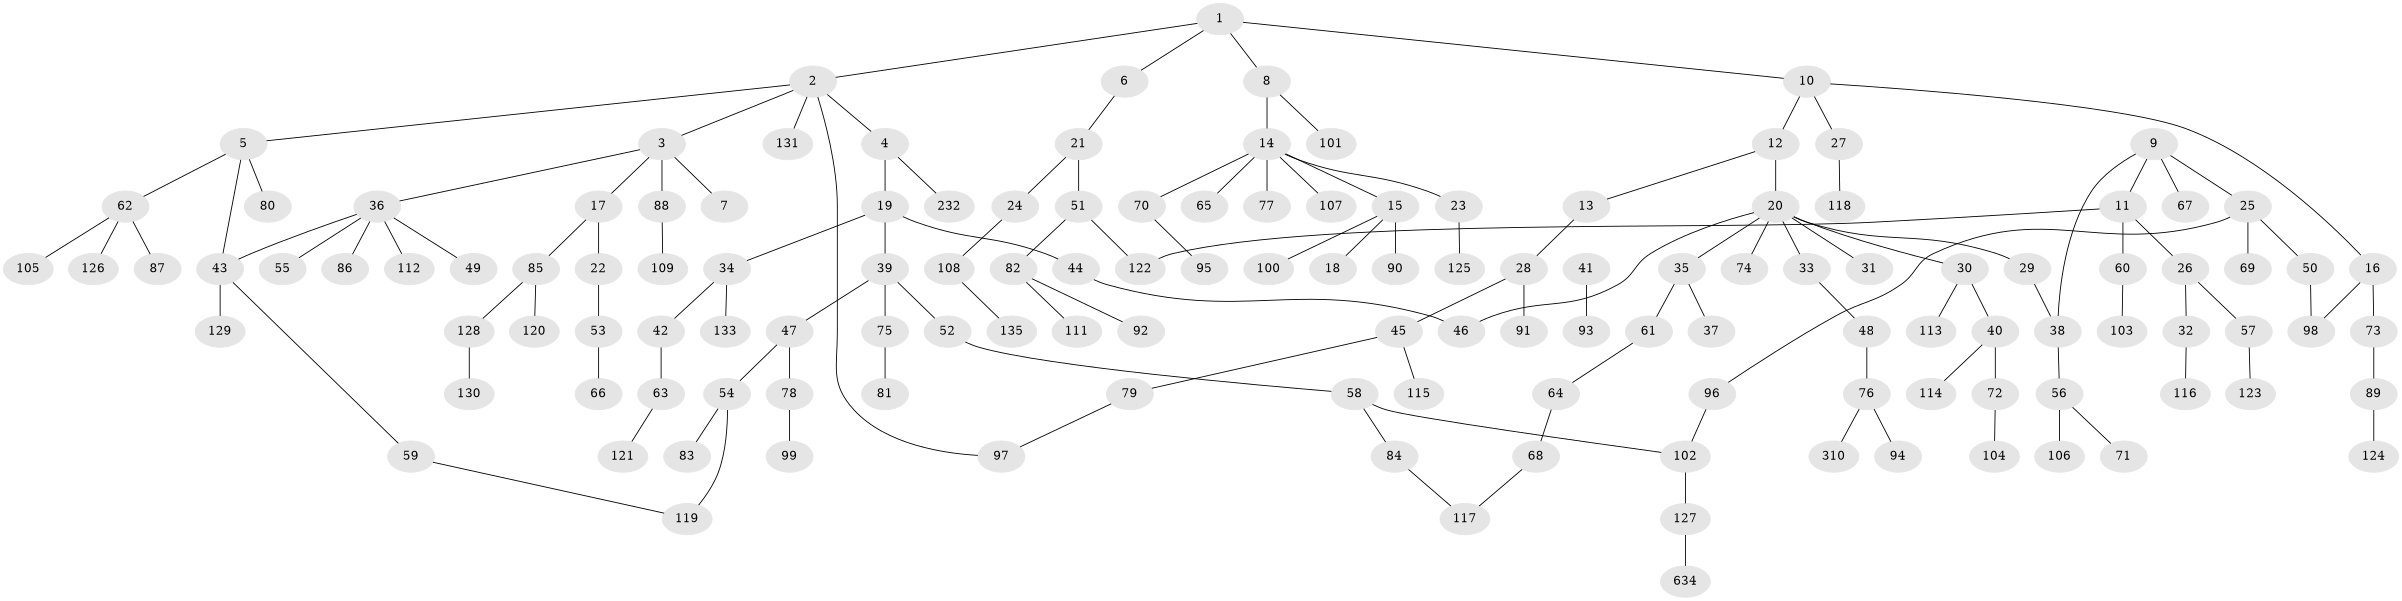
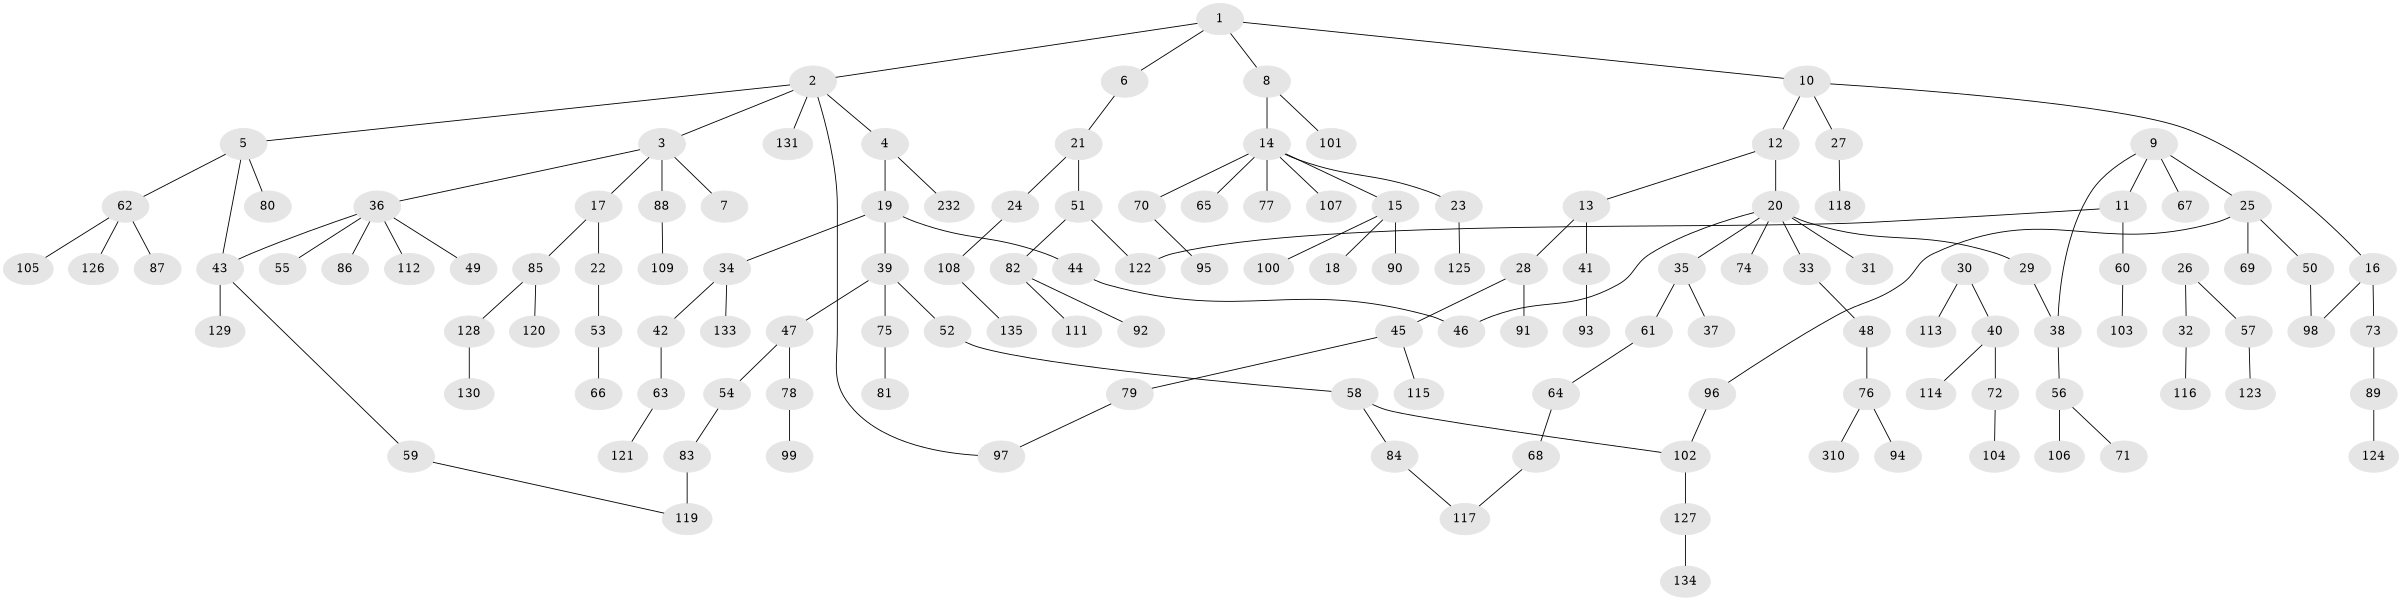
none -> (1586, 238)
(2155, 239) -> none
(1868, 243) -> none
(722, 460) -> (687, 488)
(1685, 582) -> (1685, 582)
